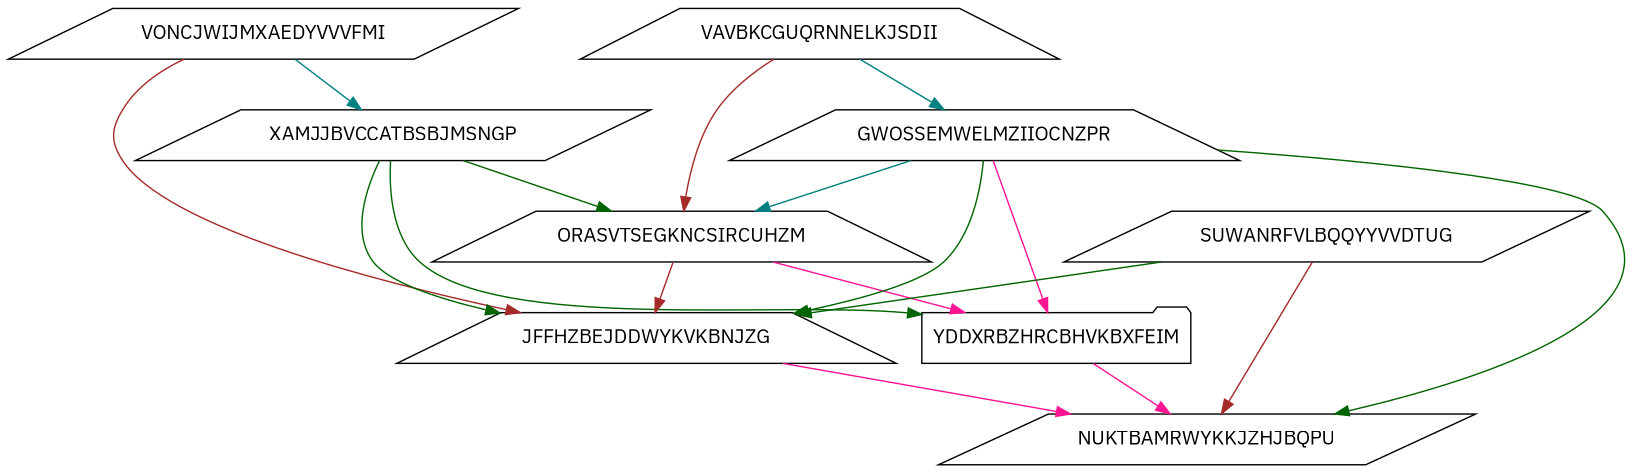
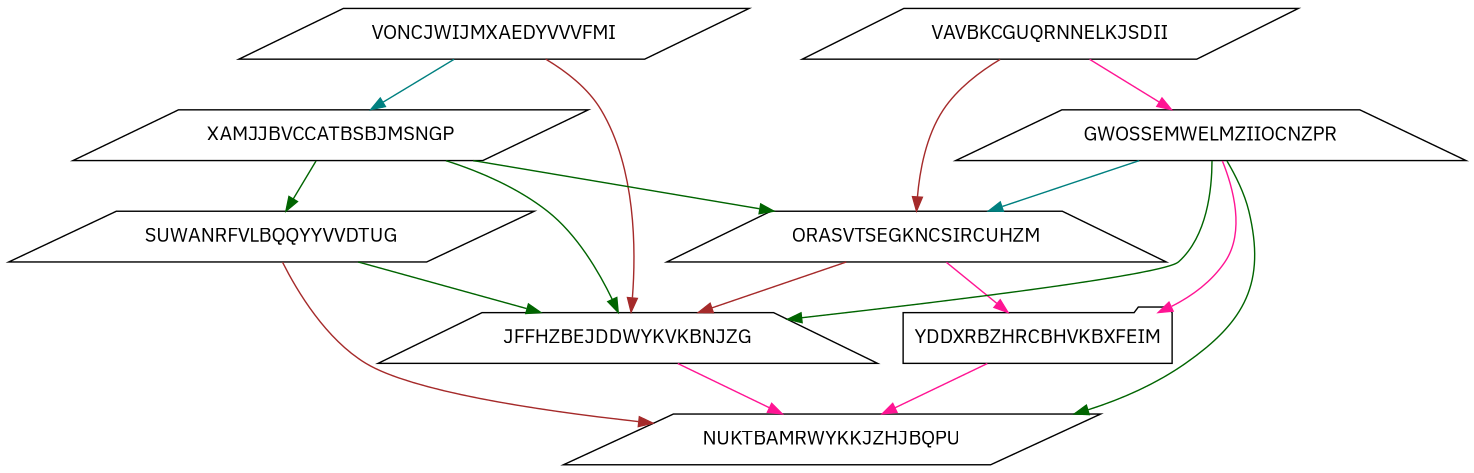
(820, 34) -> (1050, 34)
(896, 81) -> (1124, 81)
(605, 307) -> (305, 180)
